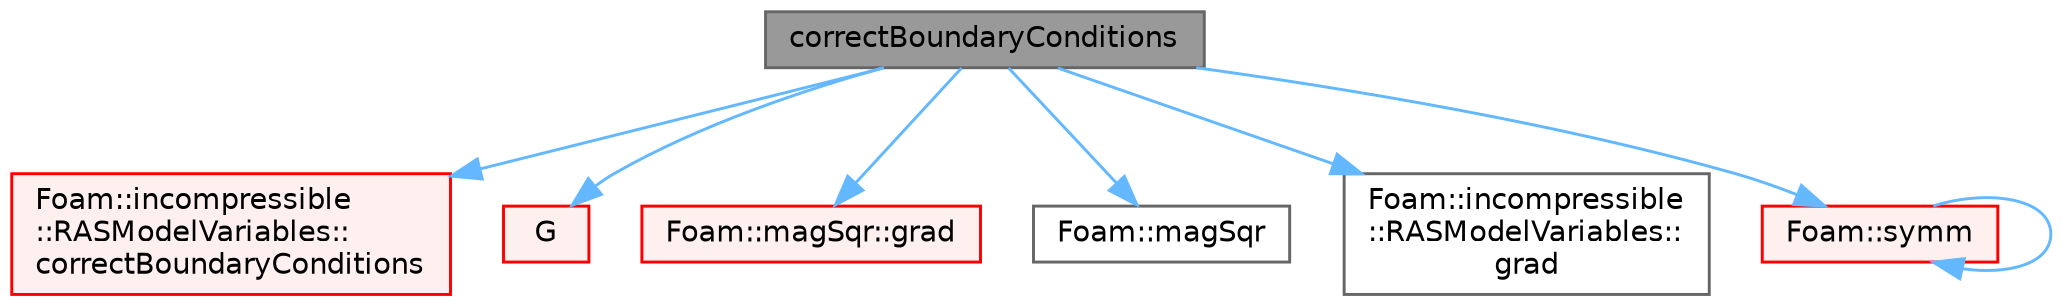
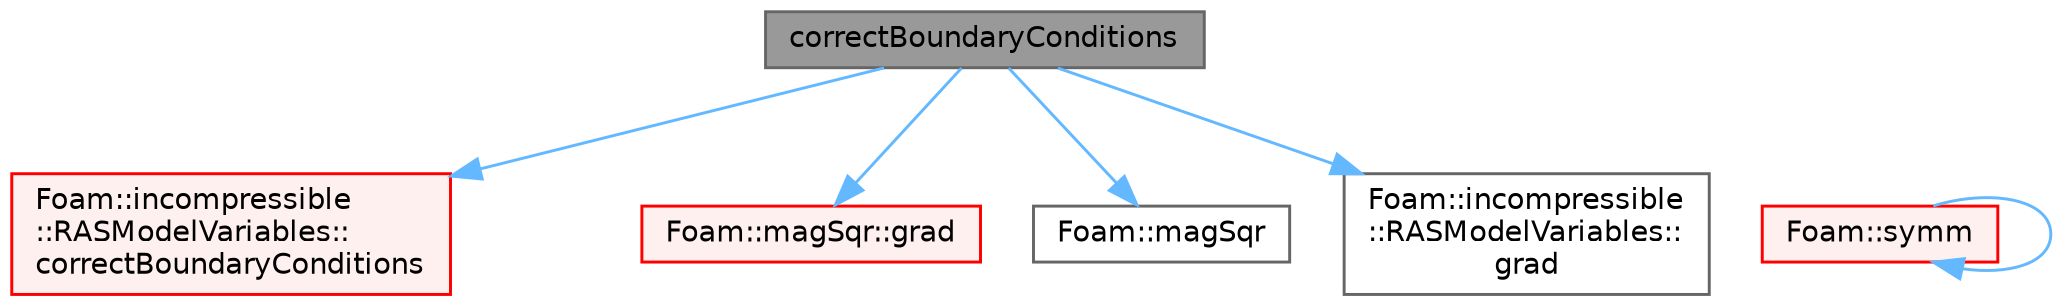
(1500, 118) -> none
(546, 234) -> none
